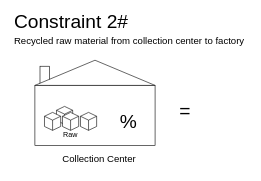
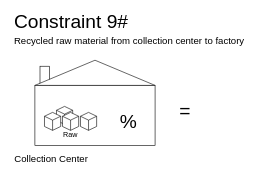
(75, 21) -> (75, 21)
(99, 159) -> (51, 159)
